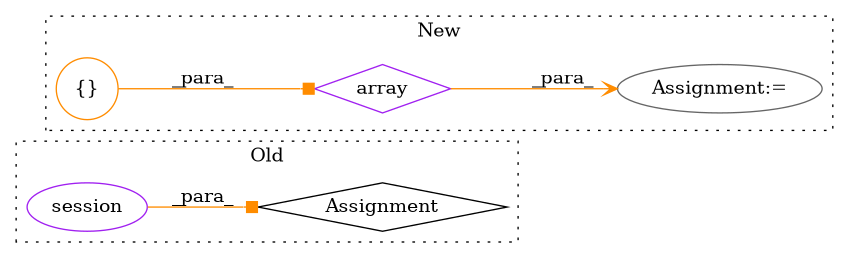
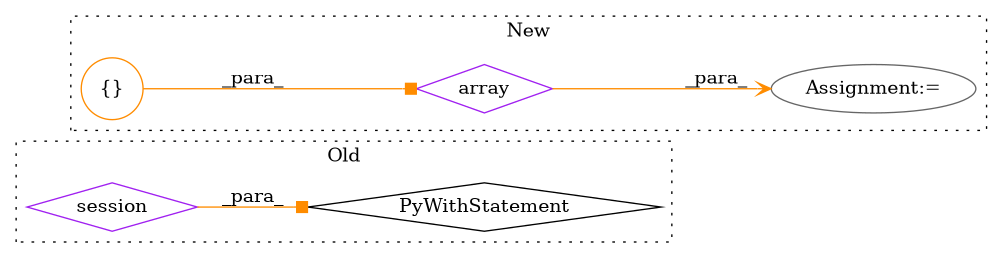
(87, 207) -> (112, 207)
(383, 207) -> (484, 207)
